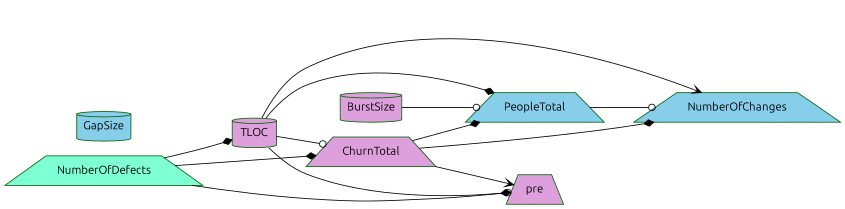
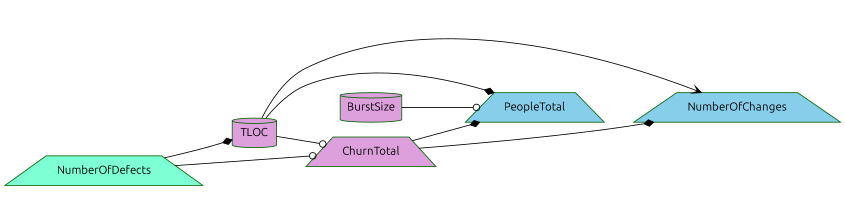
(619, 107) -> none
(104, 126) -> none
(242, 161) -> (242, 161)
(535, 190) -> none
